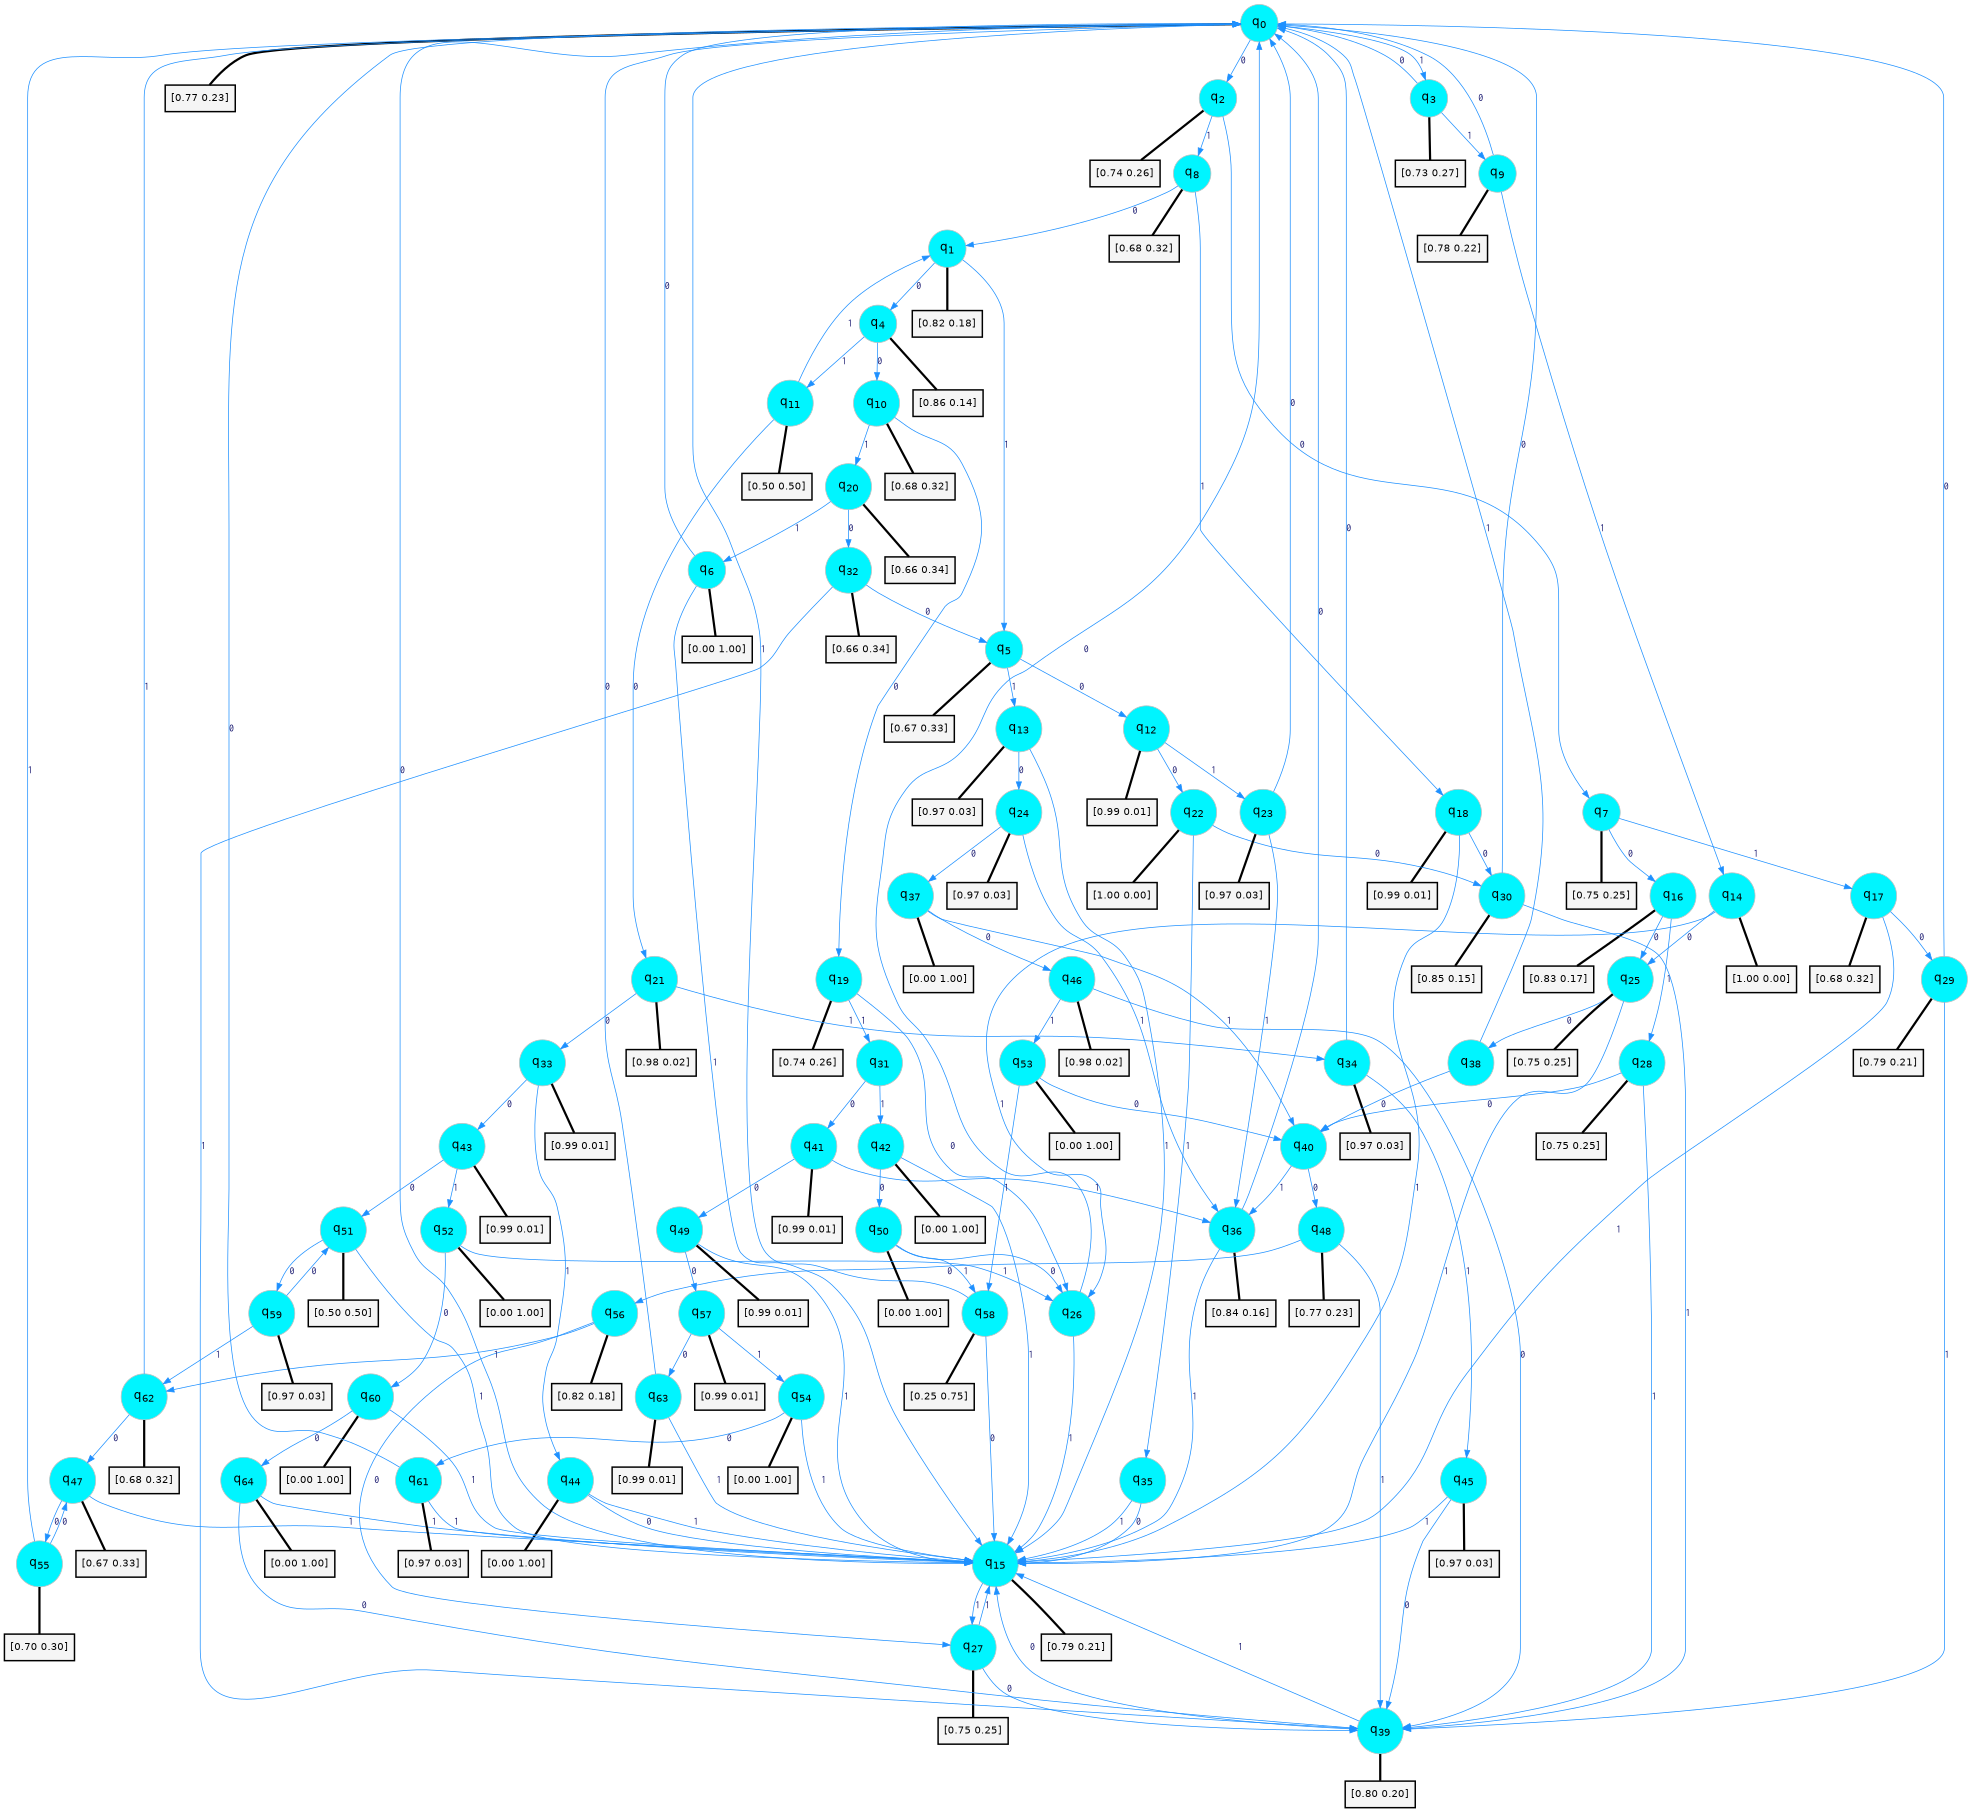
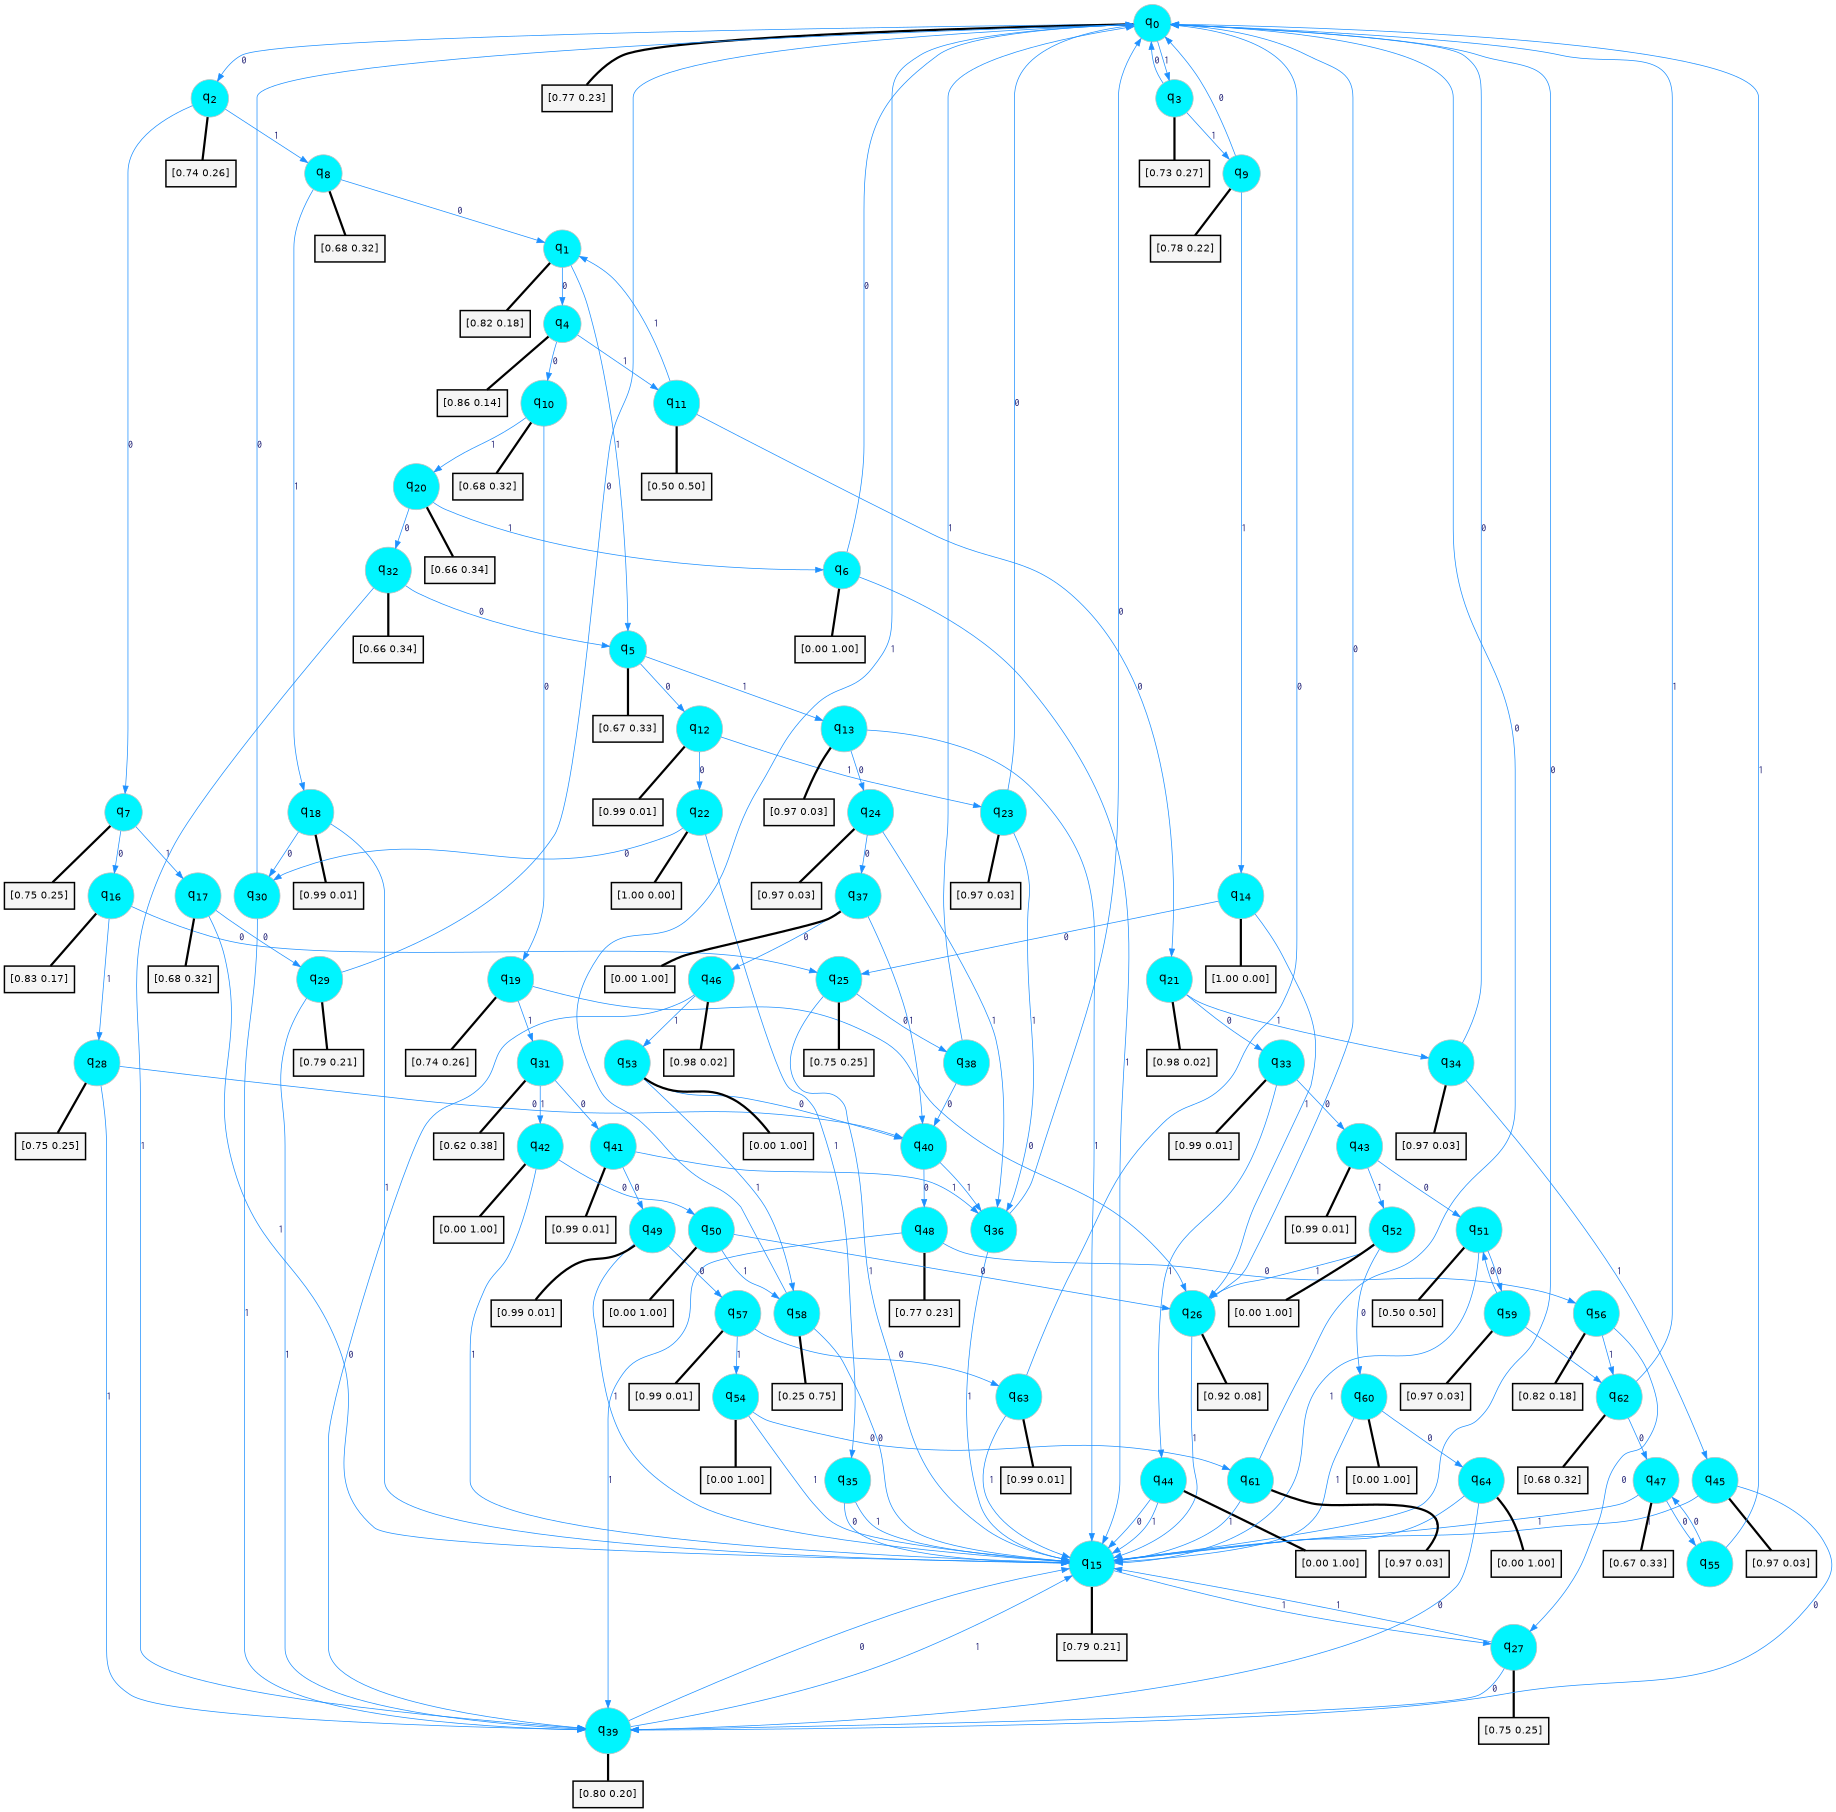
(1447, 979) -> none
none -> (469, 1146)
(1241, 1313) -> none
none -> (1233, 1397)
(39, 1647) -> none
